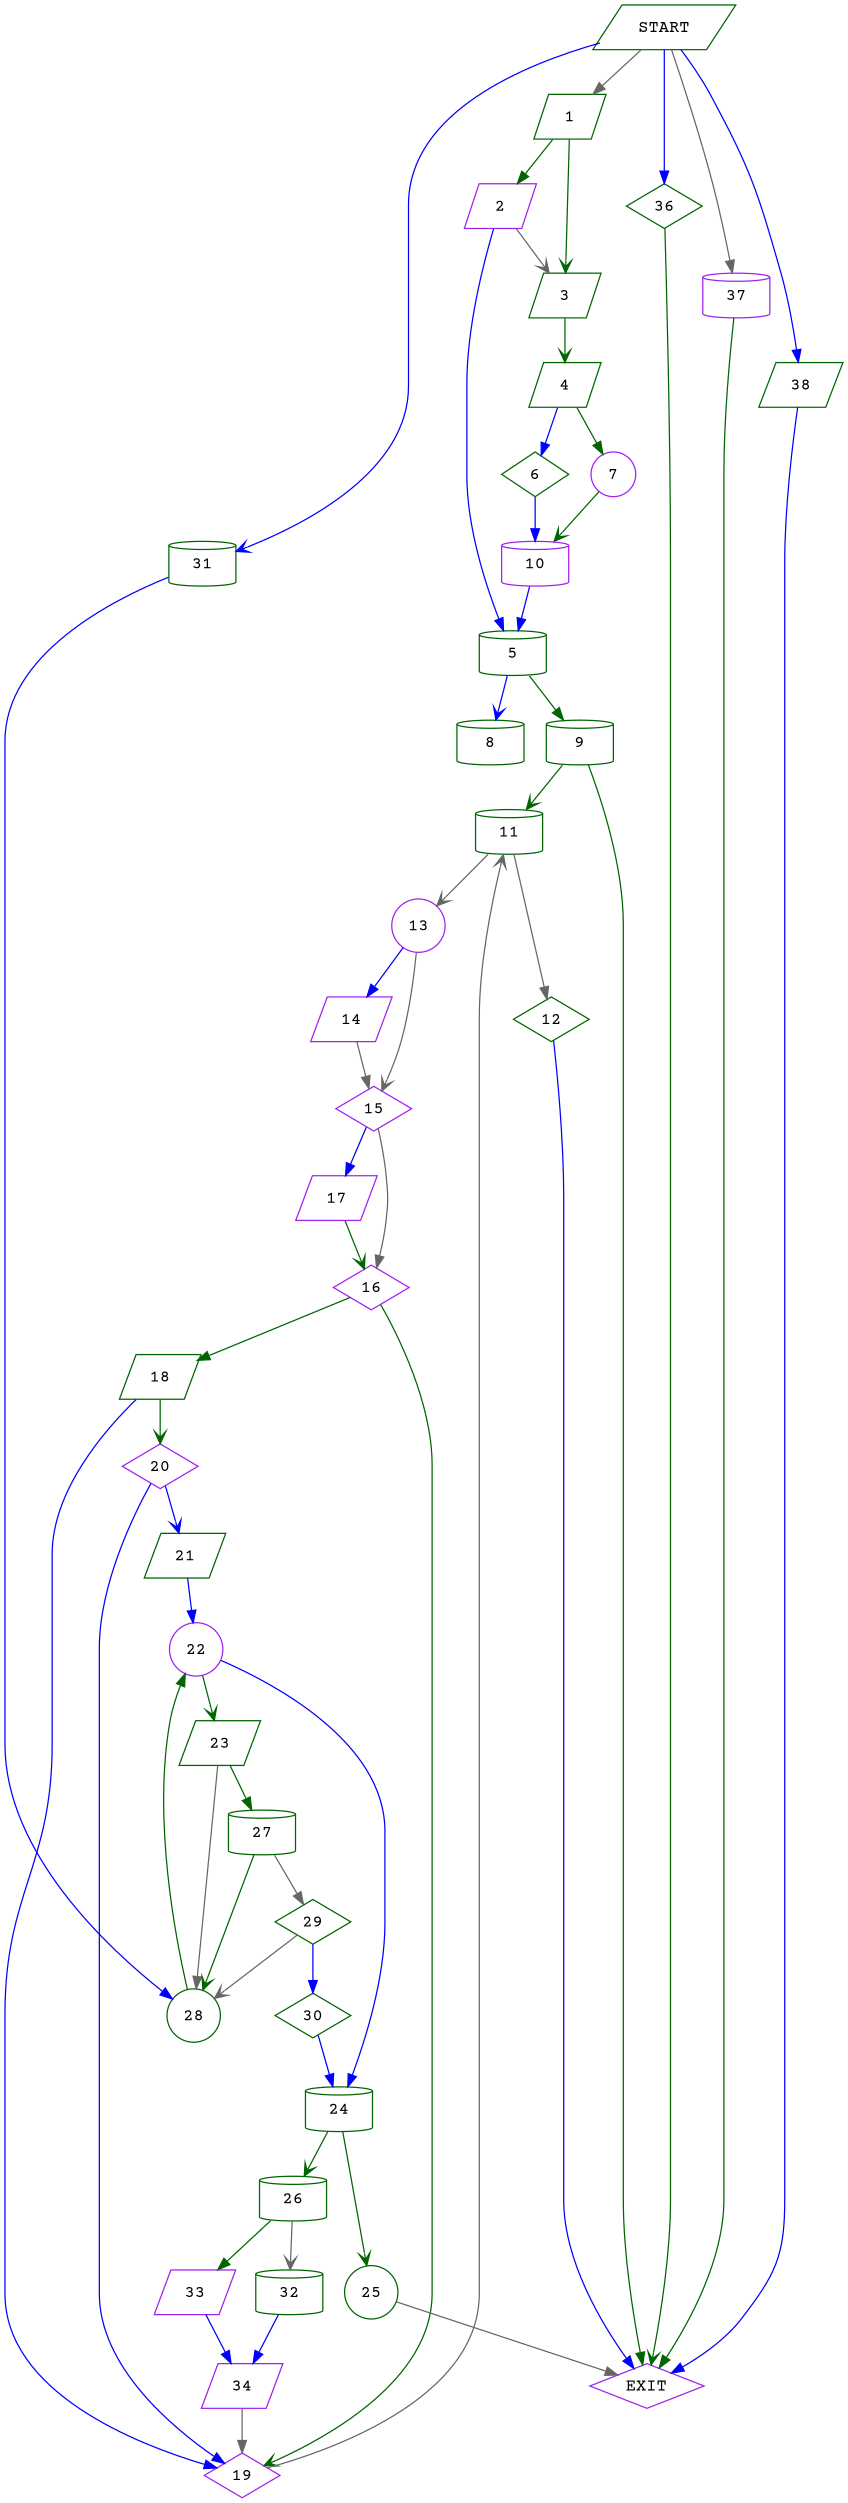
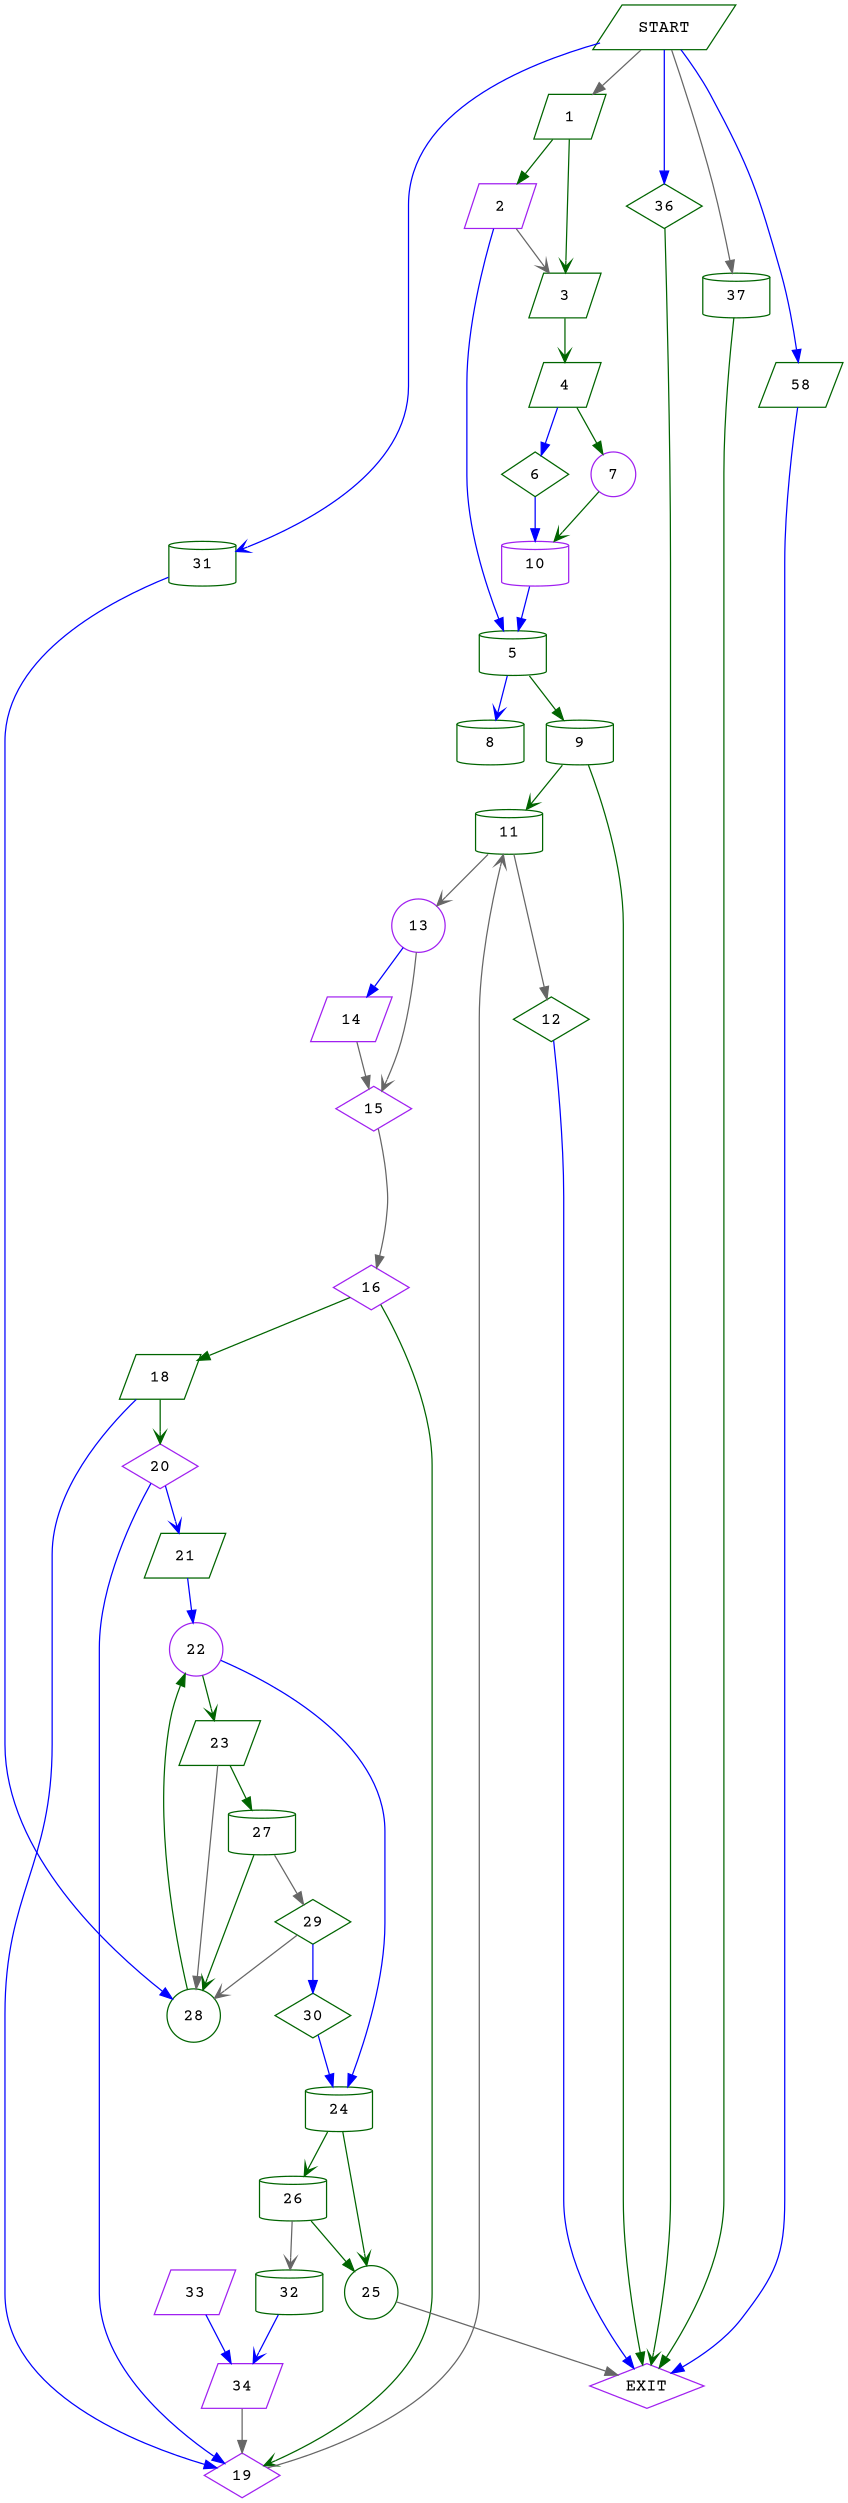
(736, 296) -> (736, 296)
(801, 385) -> (801, 385)
(336, 1198) -> none
(249, 2241) -> (329, 2241)
(269, 2333) -> (269, 2333)
